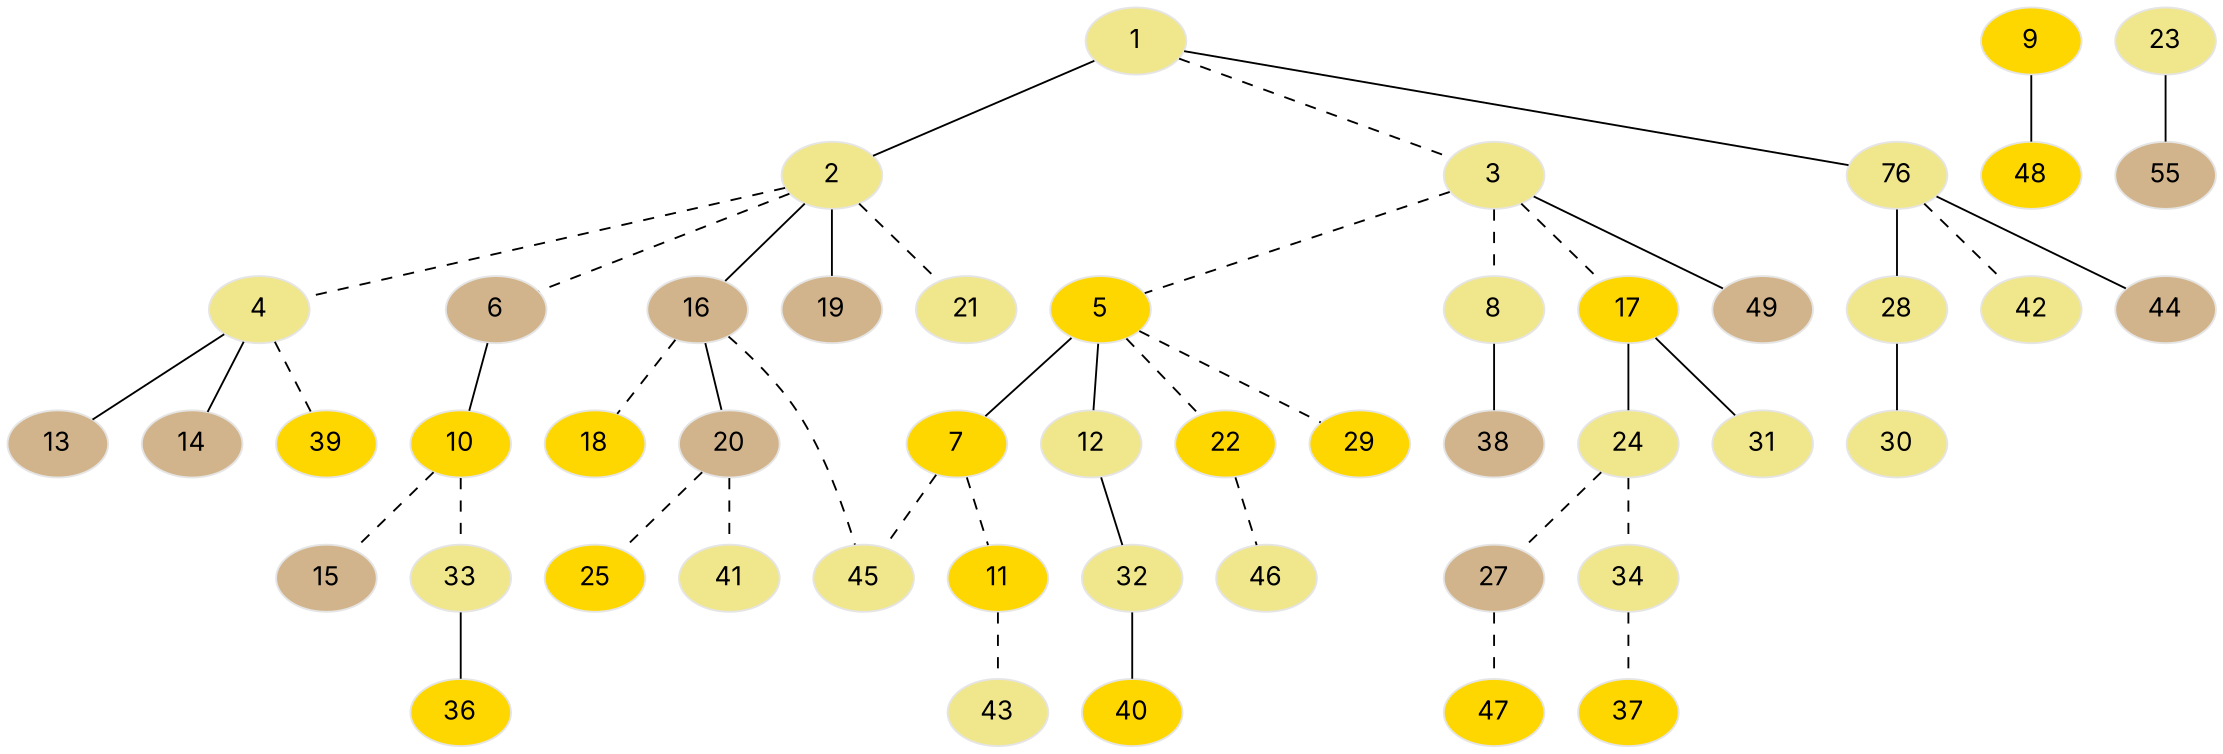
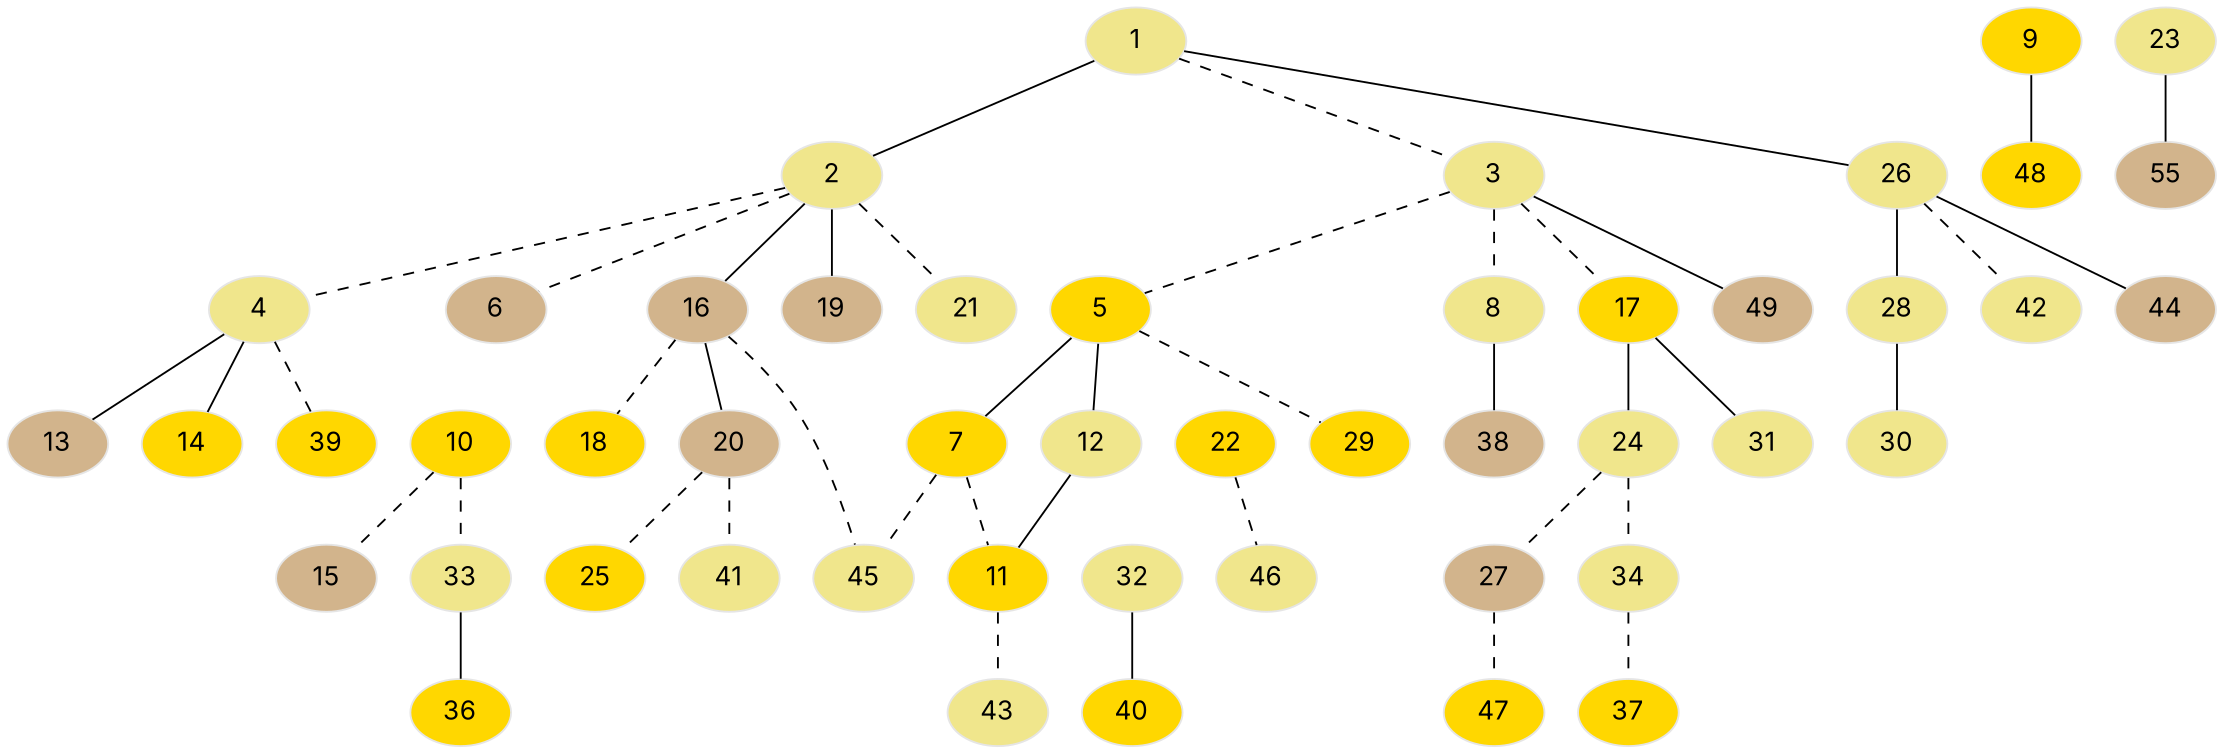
(1897, 175) -> (1897, 175)
(478, 377) -> none
(1163, 377) -> none
(192, 444) -> (192, 444)
(1112, 511) -> (1045, 511)
